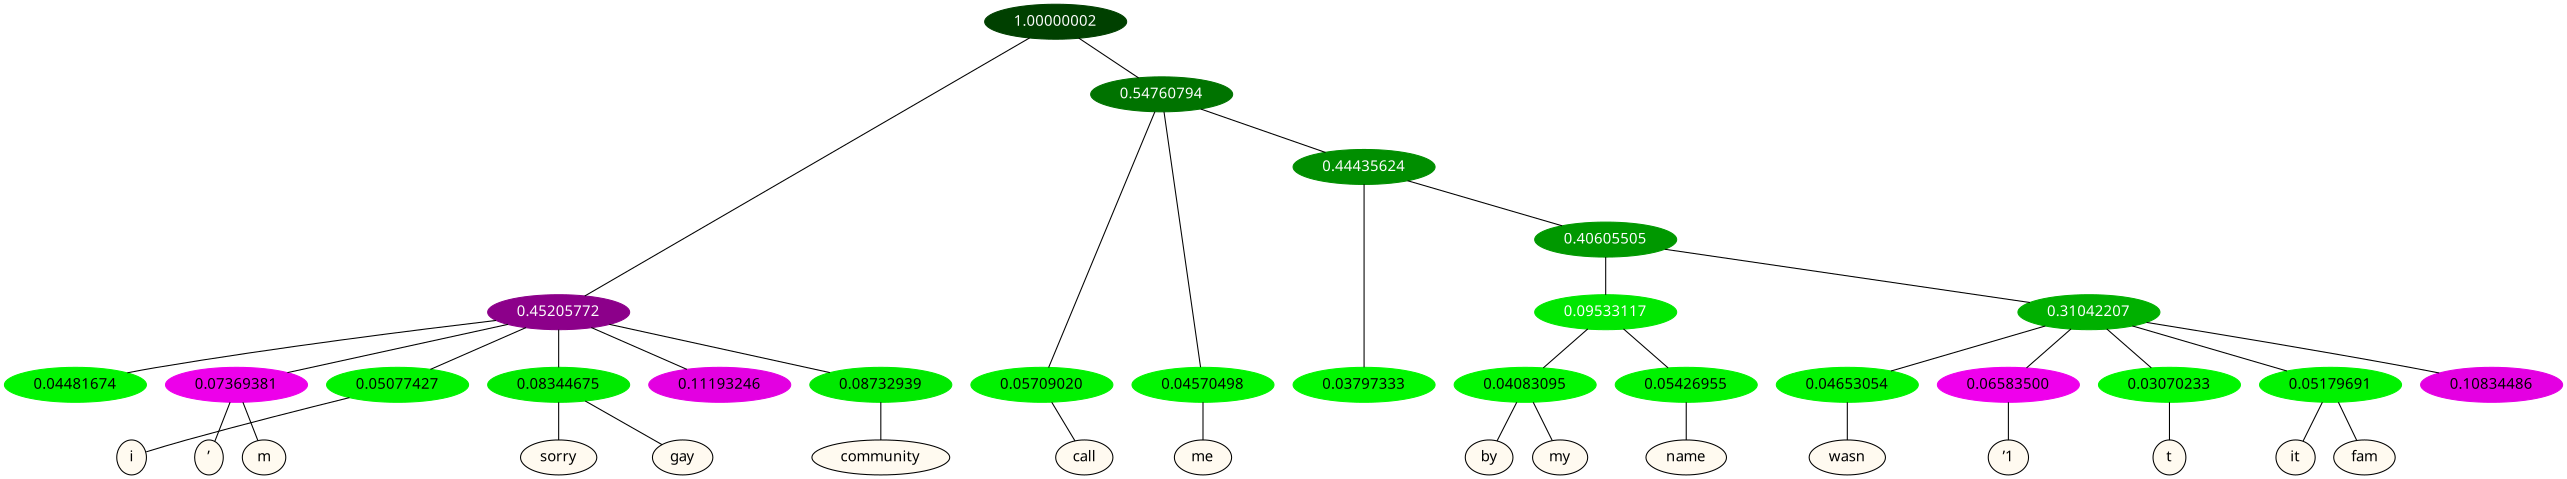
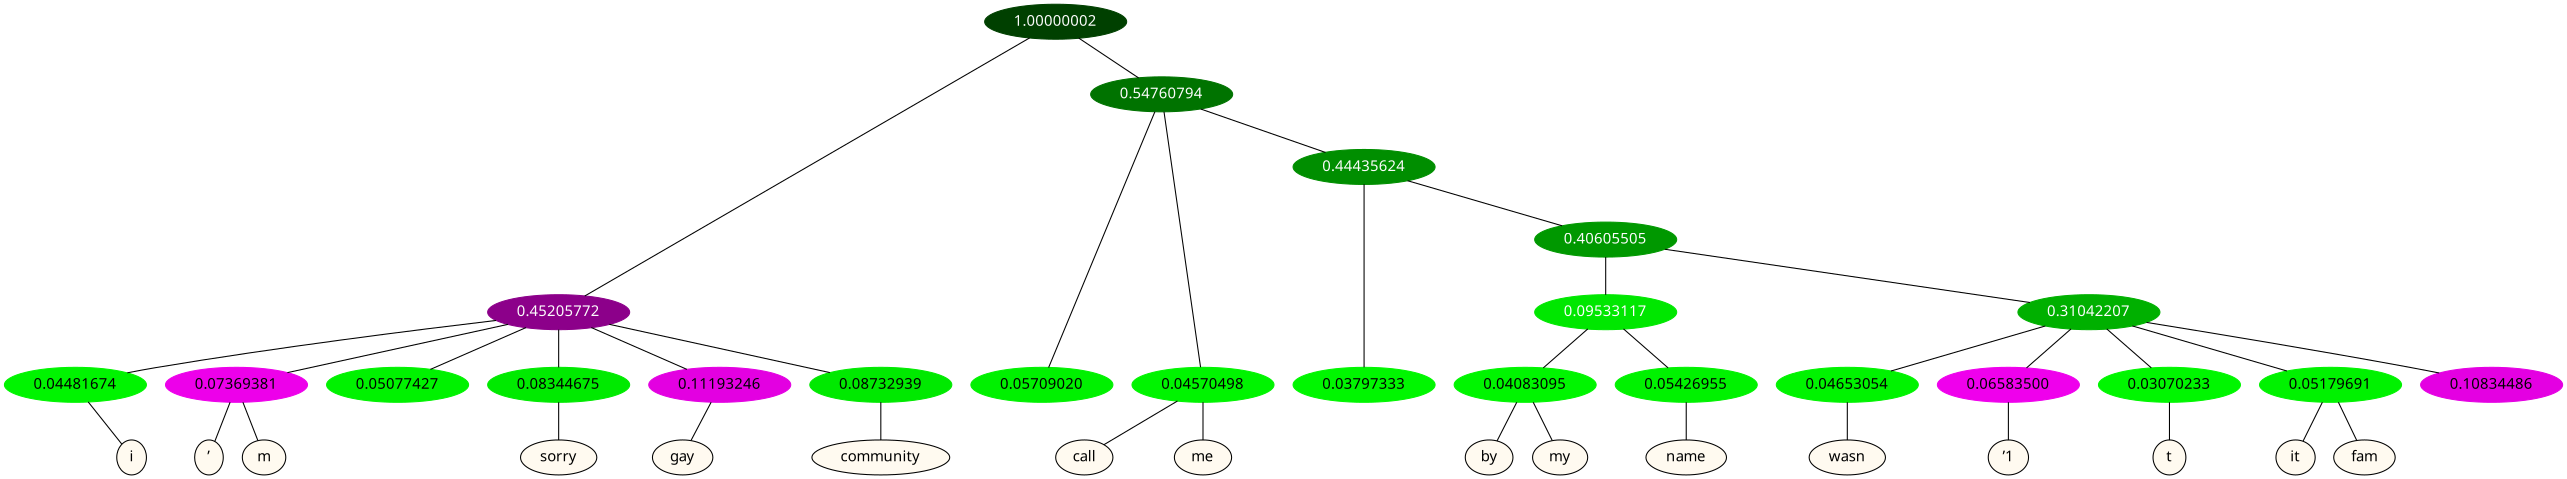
(1063, 422) -> (1141, 423)
(624, 423) -> (701, 421)
(242, 425) -> (105, 423)
